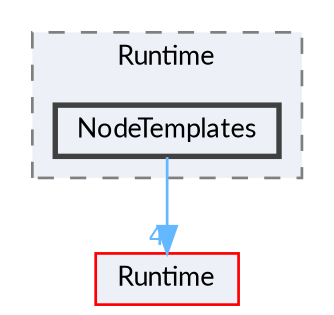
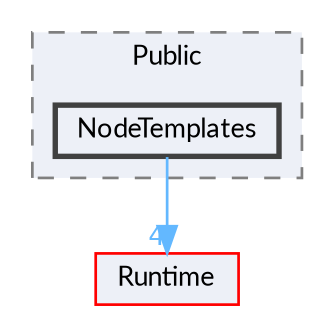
(167, 58) -> (167, 58)
